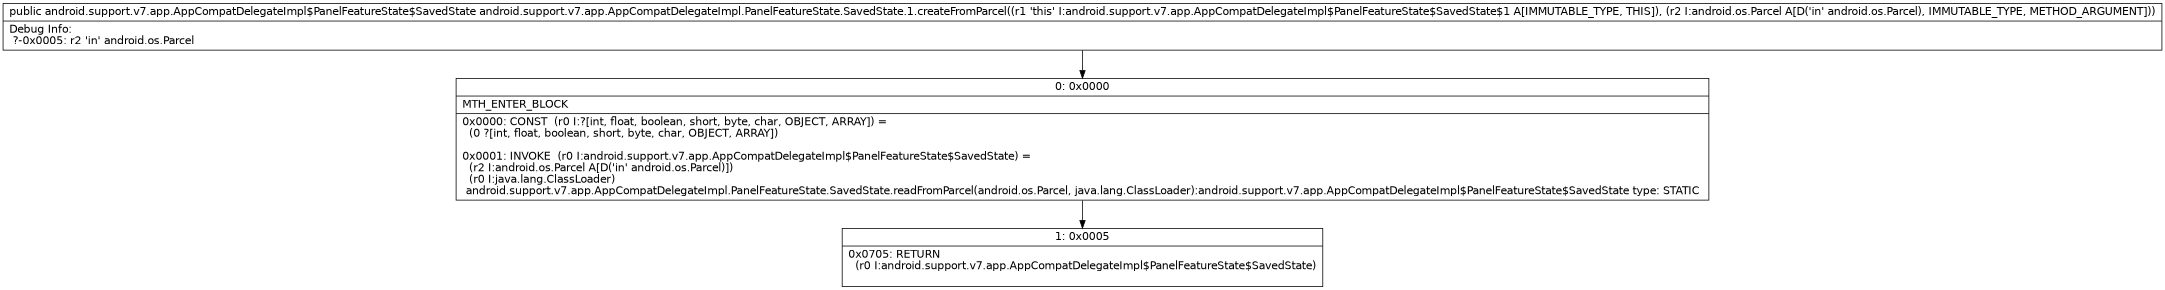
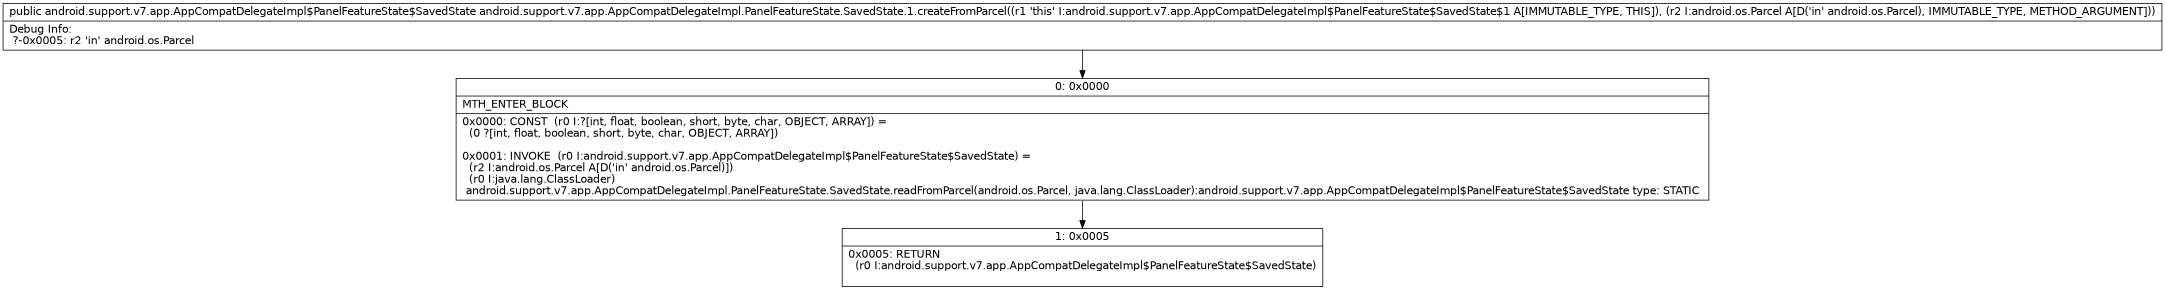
(898, 254) -> (898, 254)
